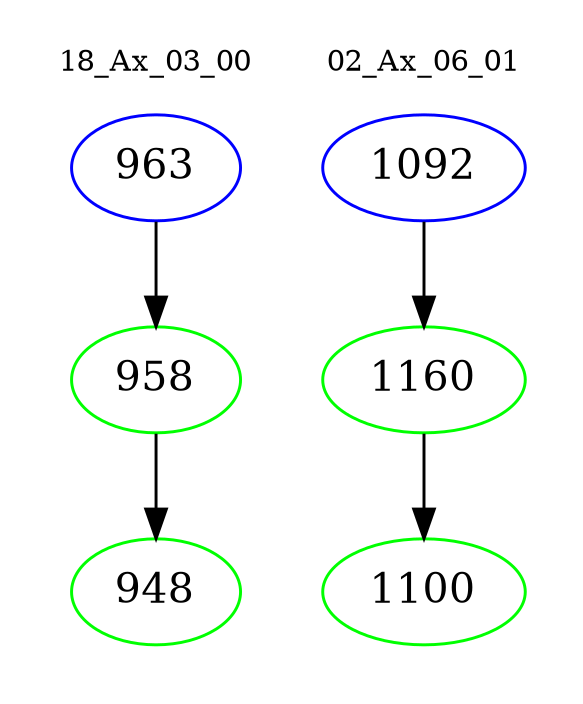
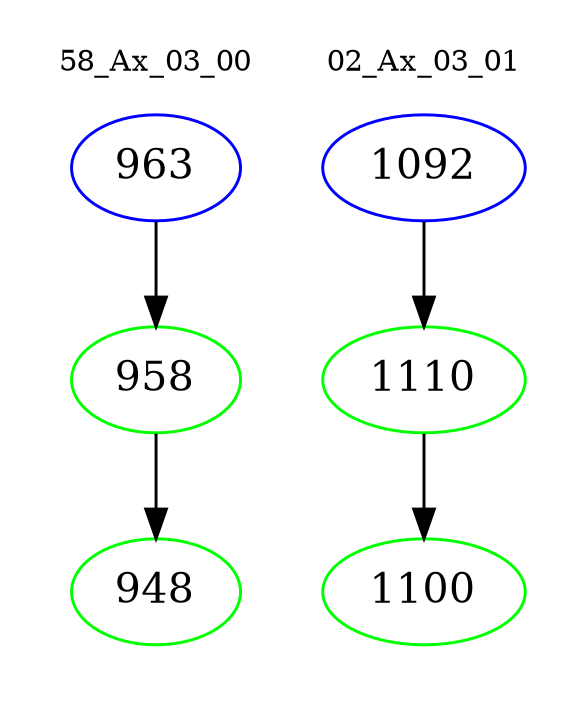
(156, 63) -> (156, 63)
(424, 63) -> (424, 63)
(424, 380) -> (424, 380)
